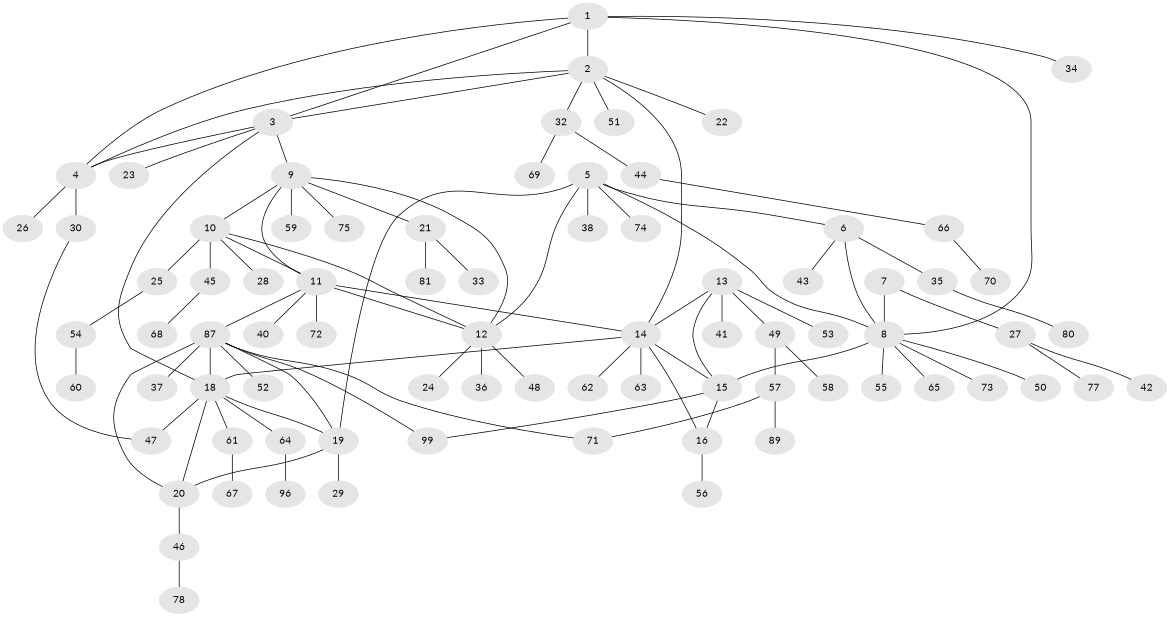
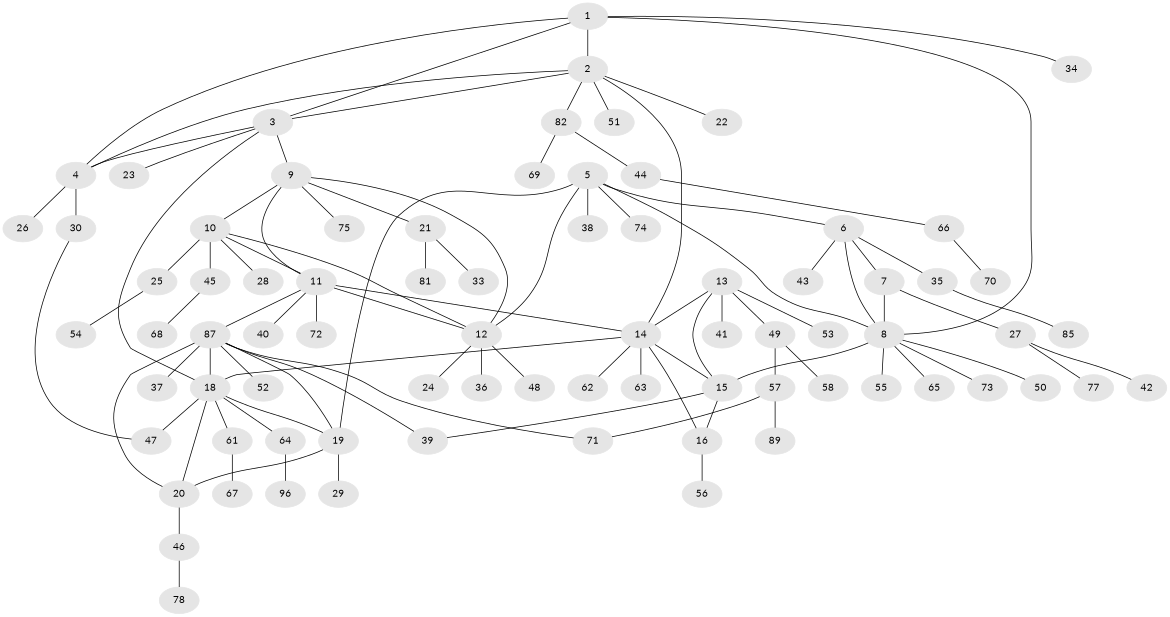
(561, 122) -> (561, 122)
(291, 229) -> none
none -> (864, 255)
(1069, 335) -> (1069, 335)
(76, 388) -> none
(428, 441) -> (428, 441)
